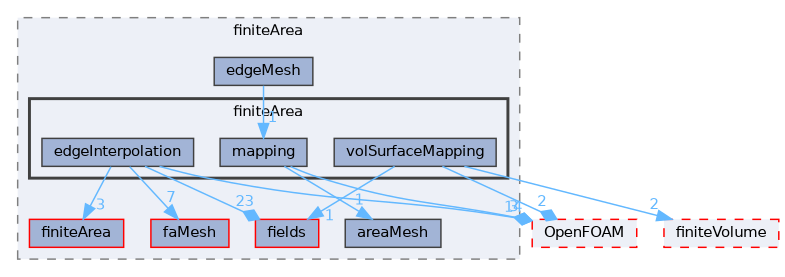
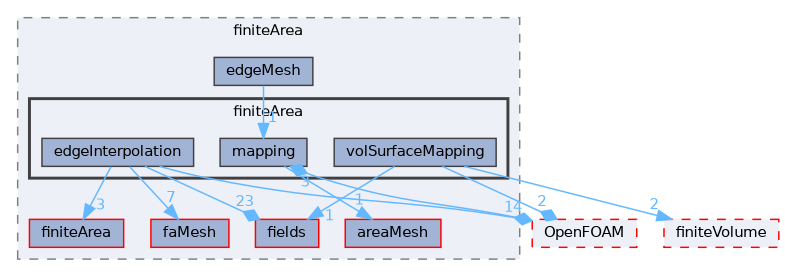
(401, 198) -> (418, 201)
(393, 233) -> (393, 233)
